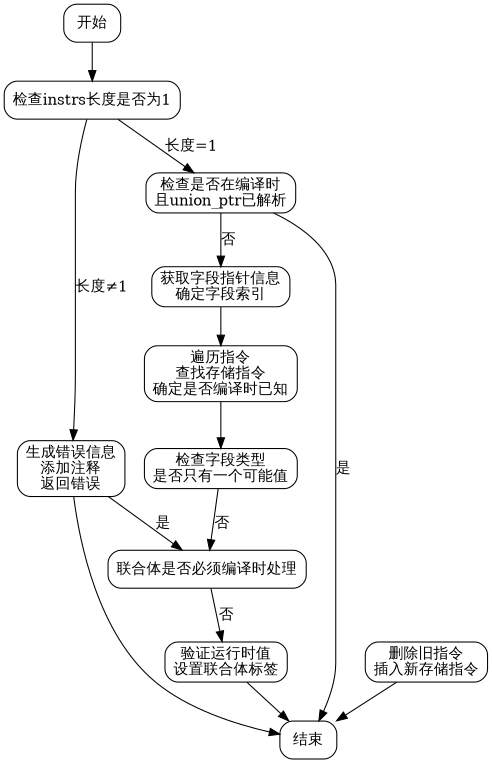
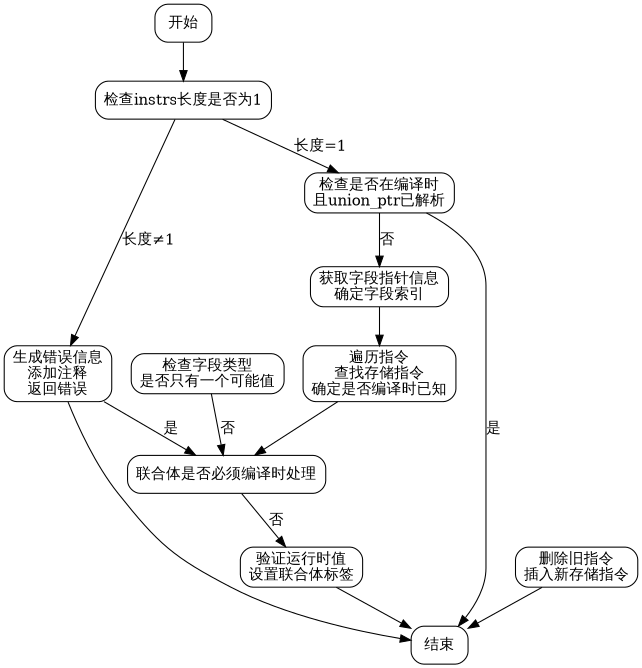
(221, 420) -> (301, 425)
